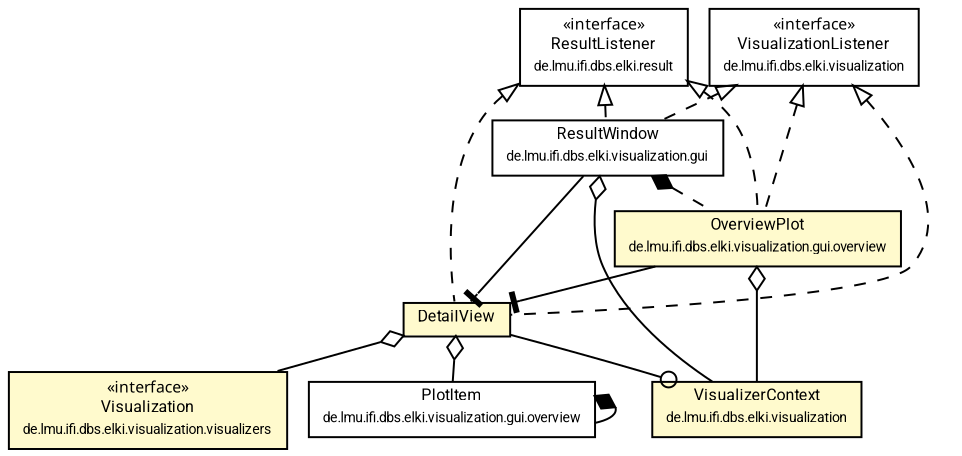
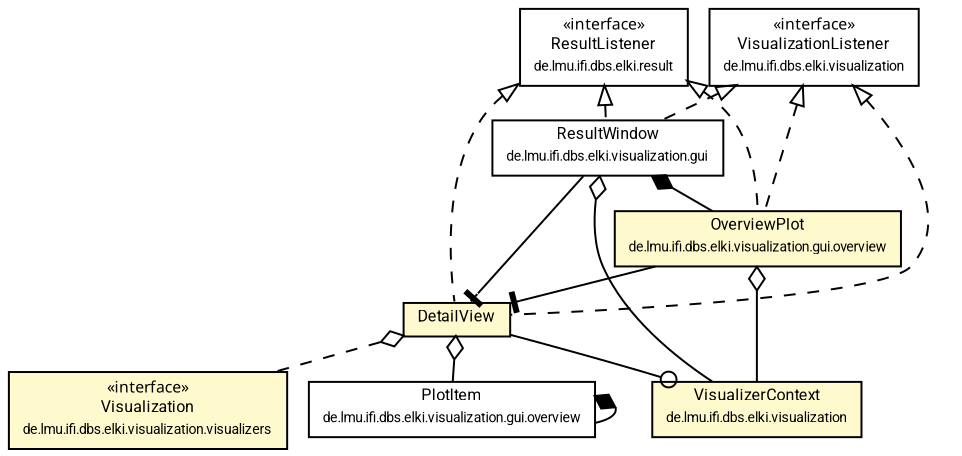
(692, 200) -> (692, 200)
(329, 357) -> (329, 357)
